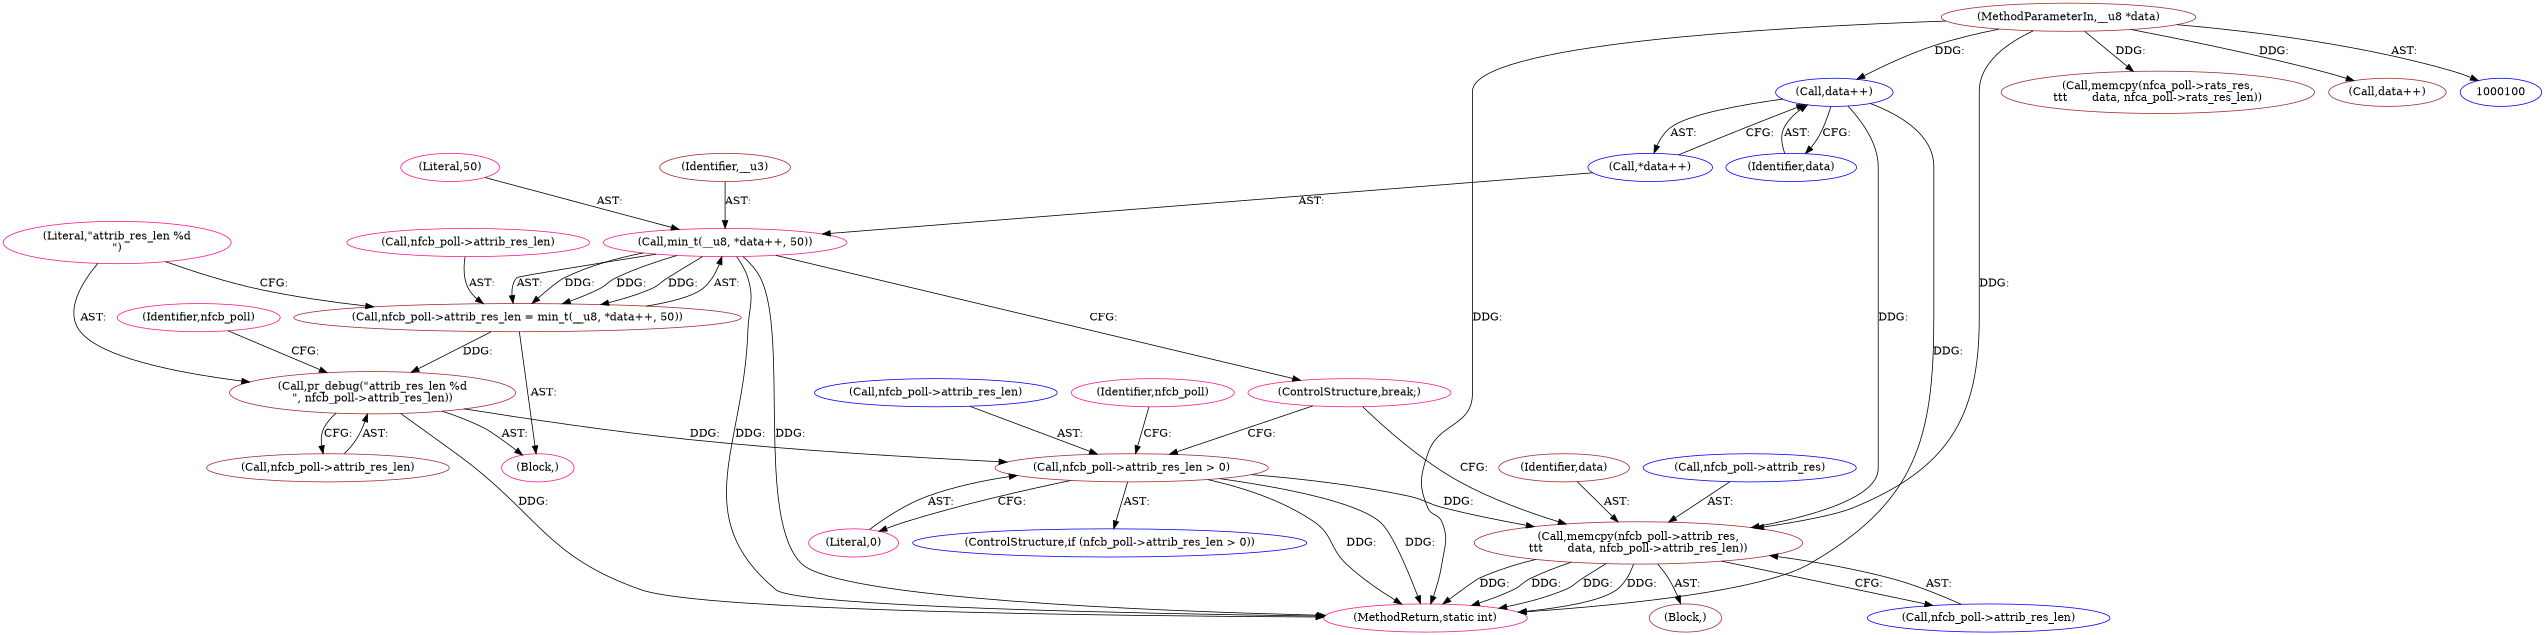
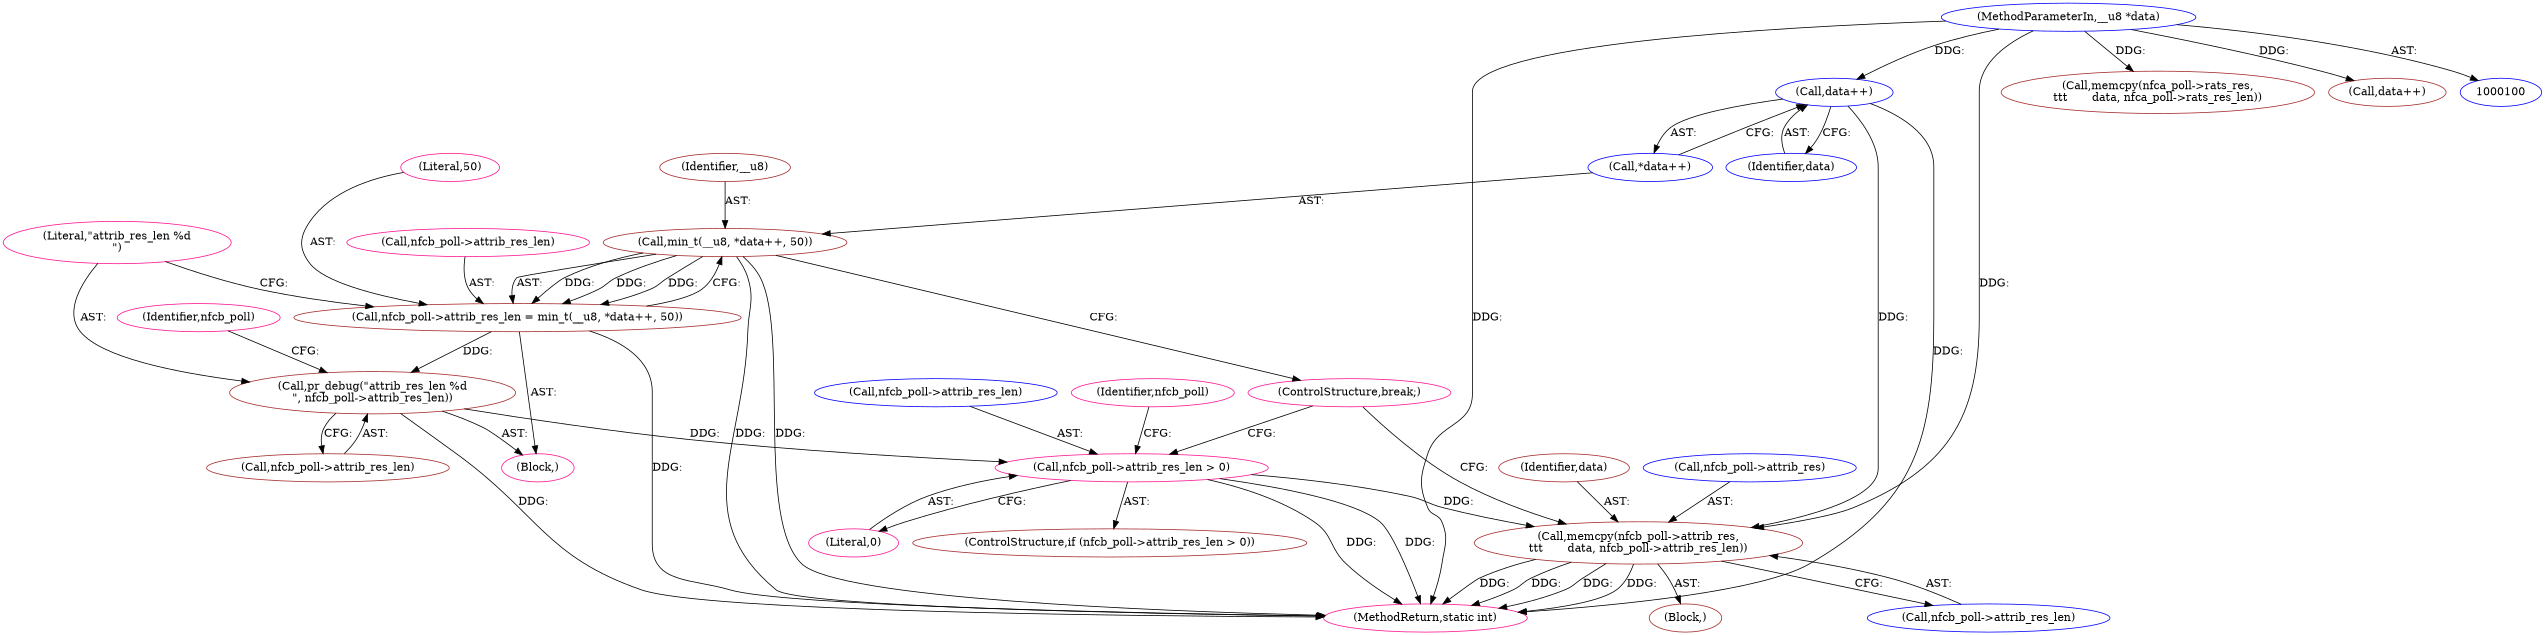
(2069, 17) -> (2069, 17)
(725, 167) -> (725, 167)
(578, 202) -> (302, 247)
(725, 243) -> (725, 243)
(729, 284) -> (729, 284)
(1132, 468) -> (1132, 468)
(1110, 543) -> (1110, 543)
none -> (781, 597)
